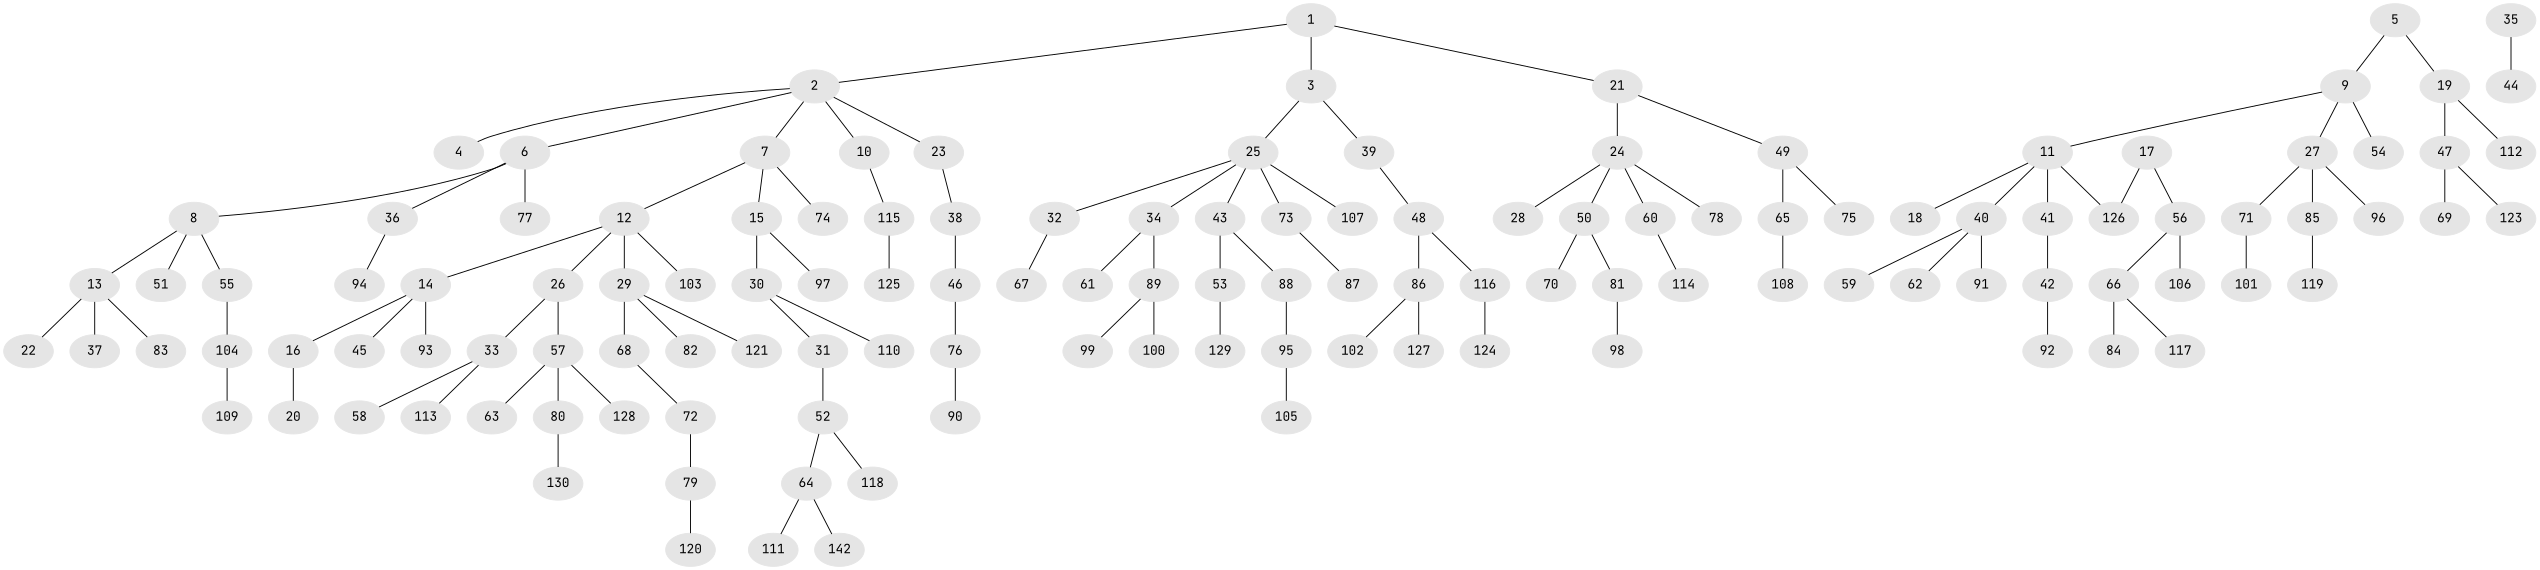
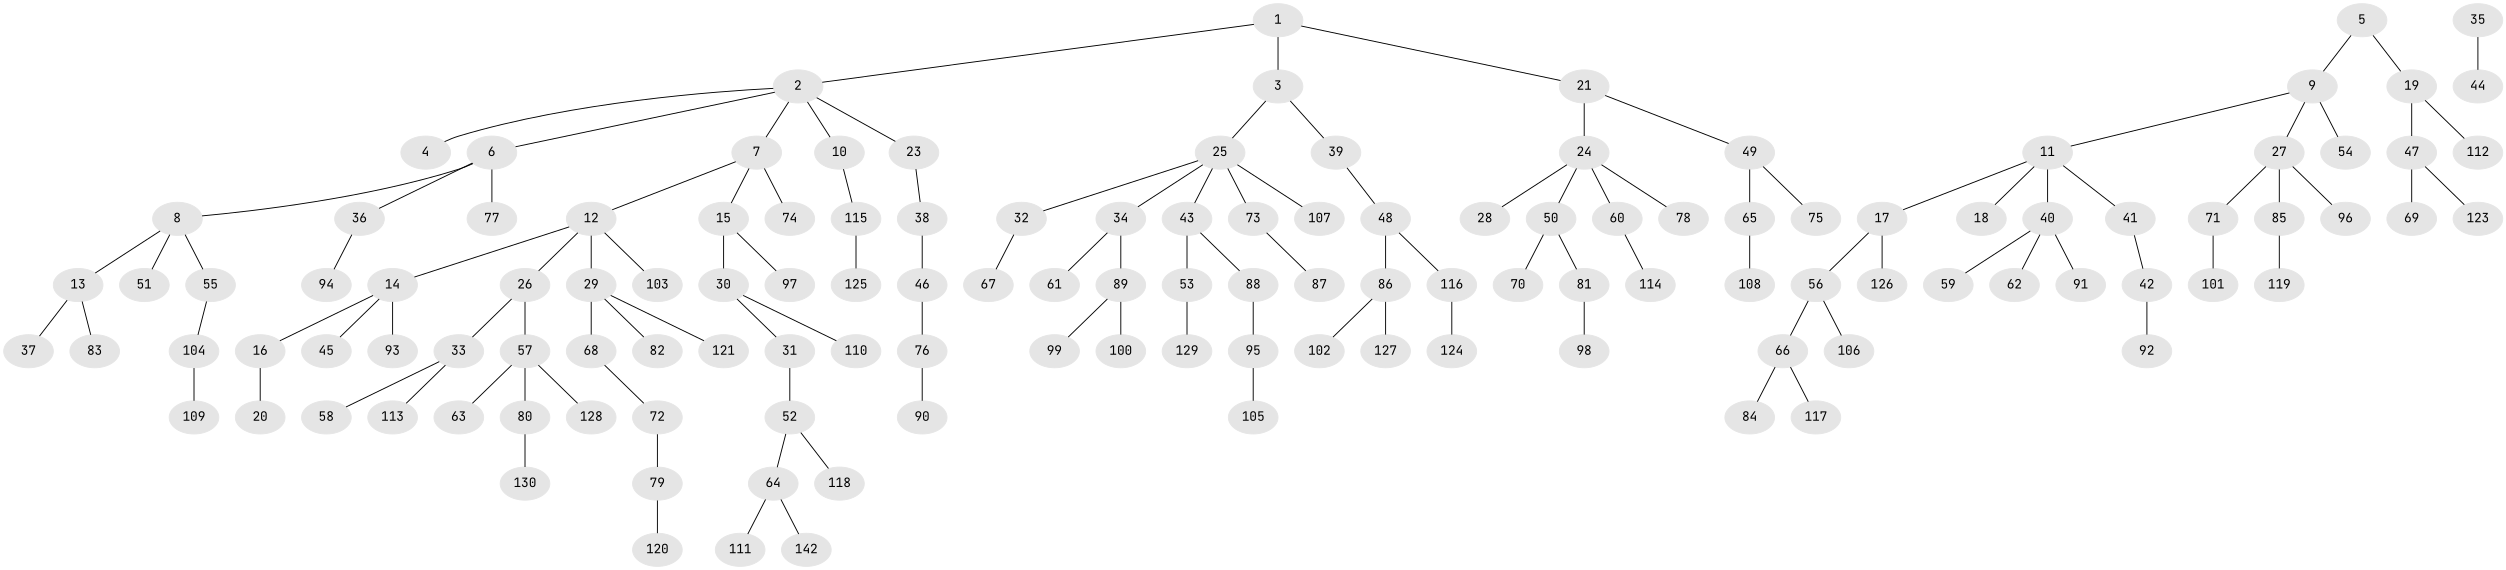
(2081, 186) -> (1965, 186)
(29, 351) -> none
